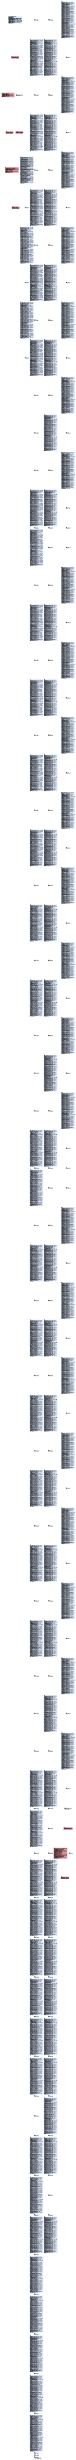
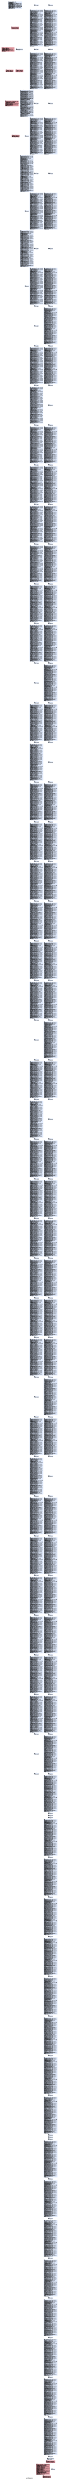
none -> (51, 1536)
